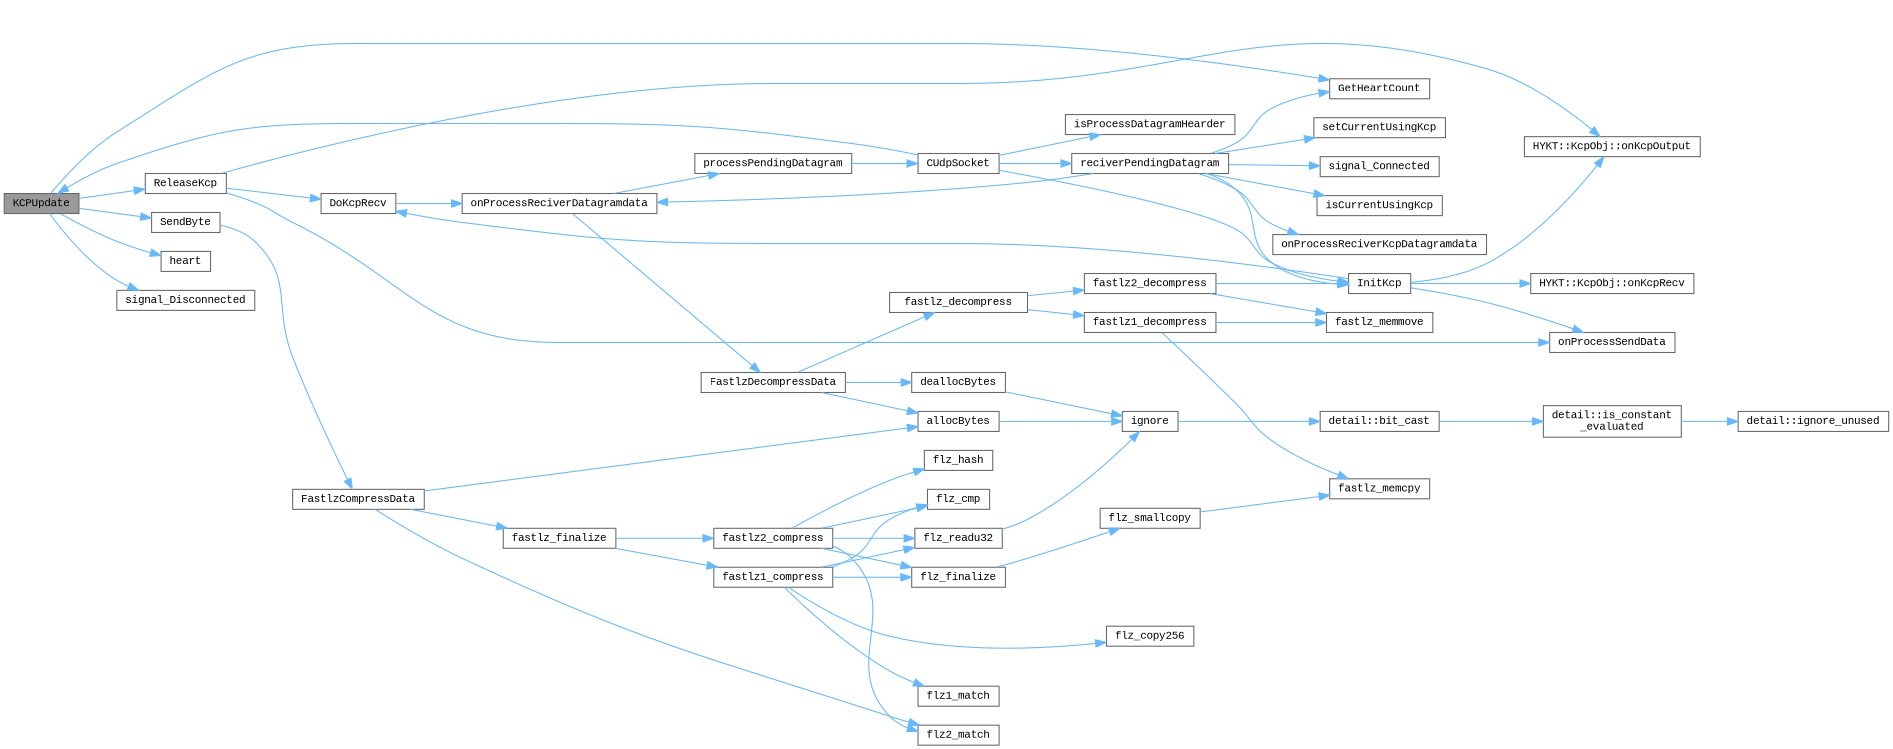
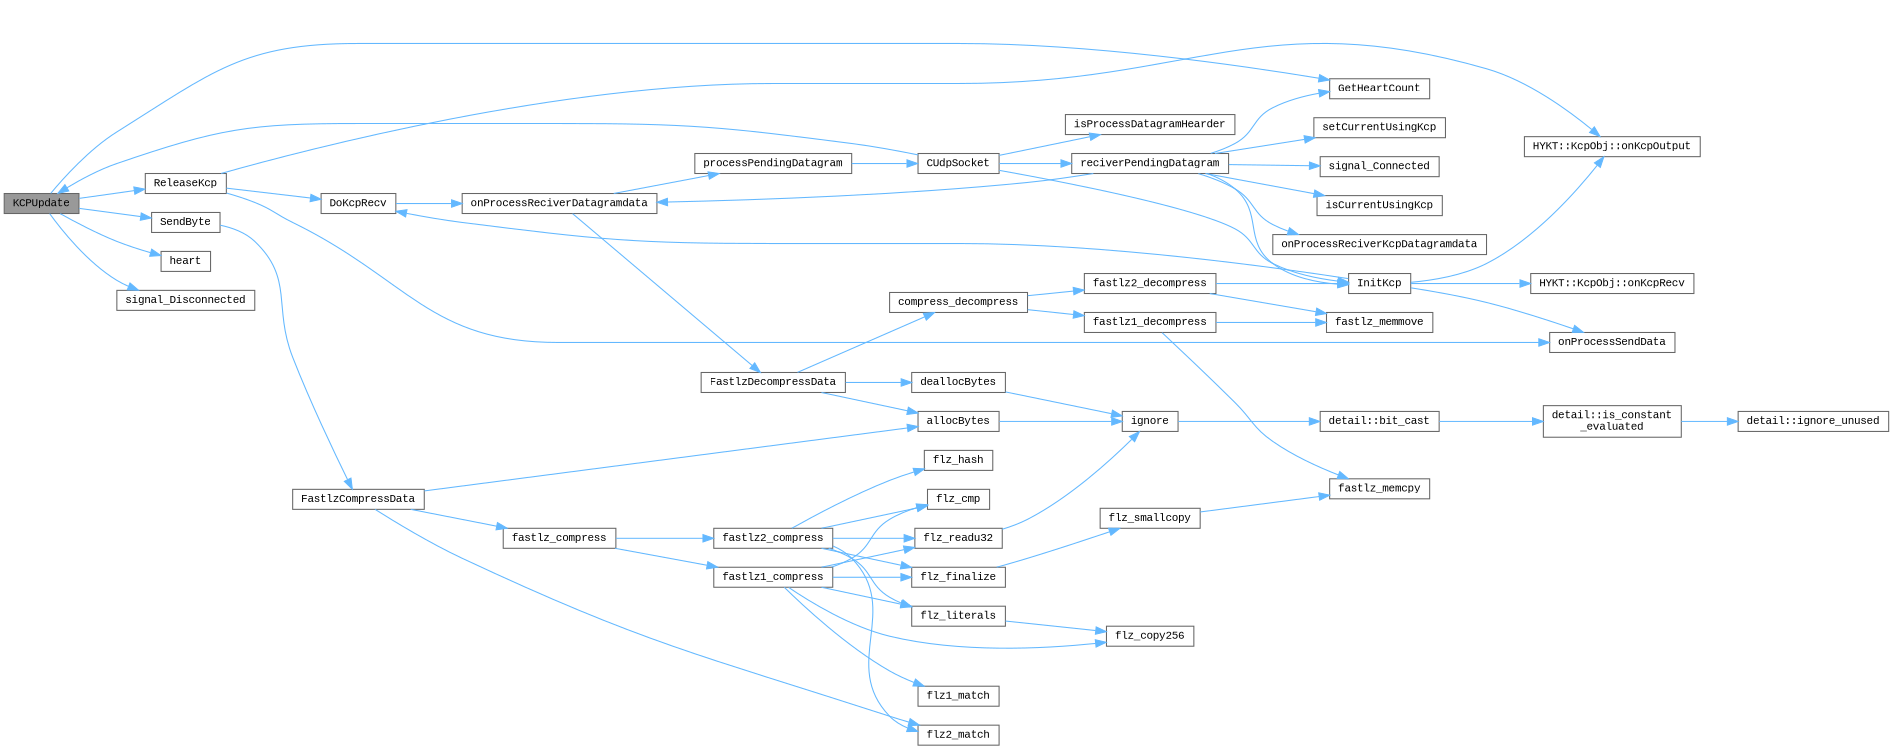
(959, 302) -> (959, 302)
(560, 538) -> (560, 538)
none -> (959, 616)
